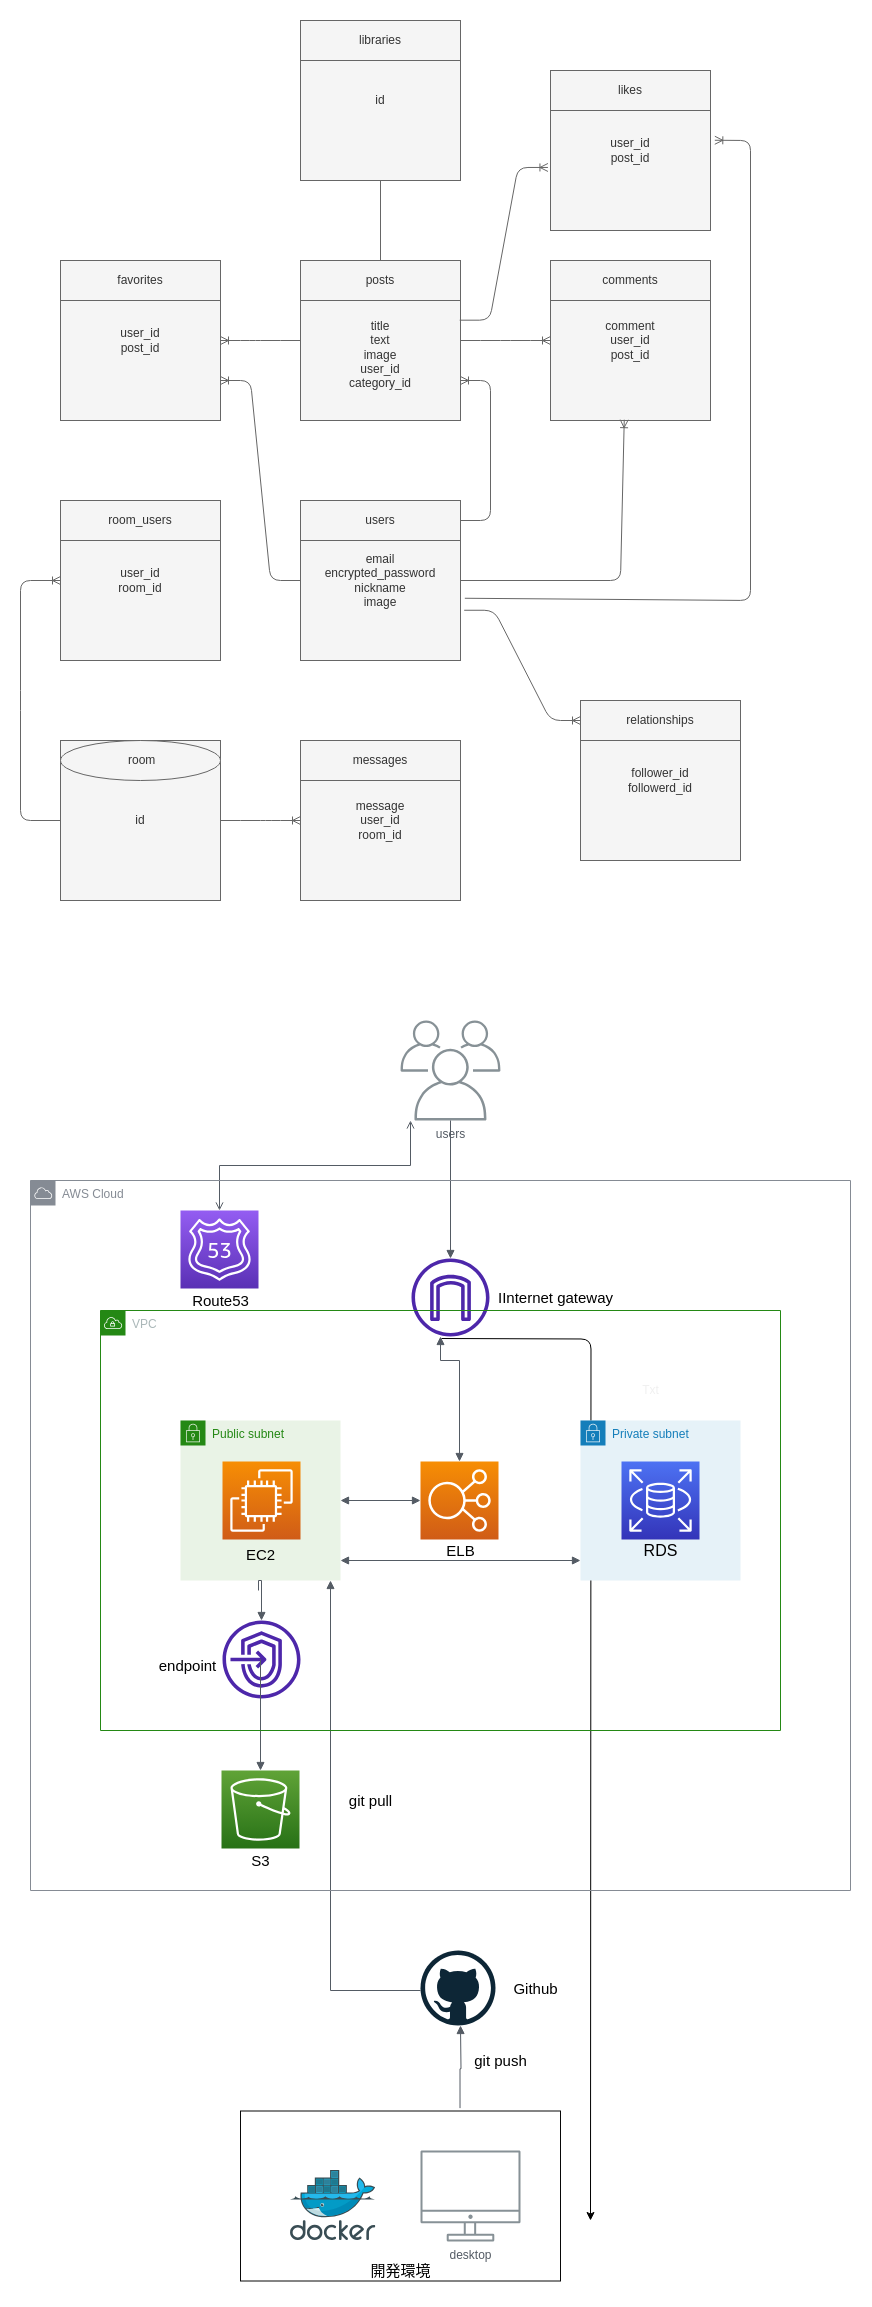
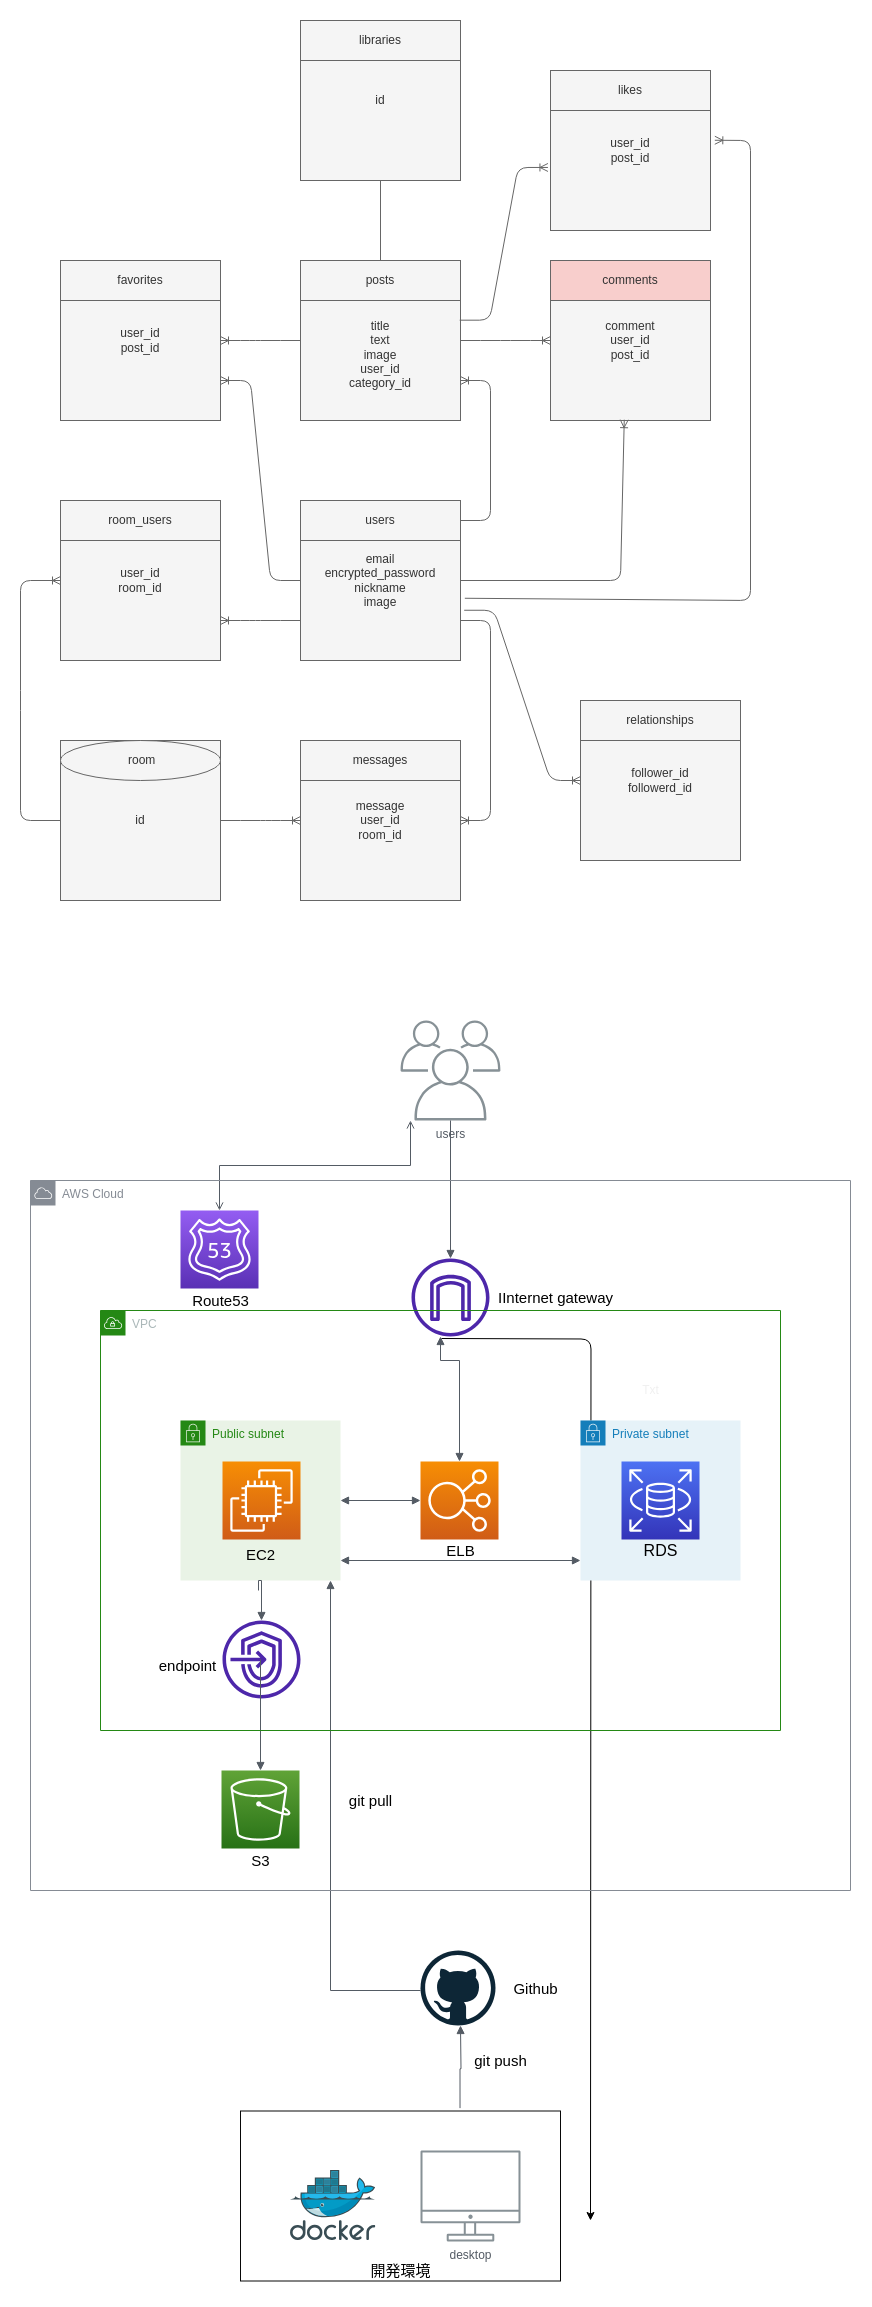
(631, 281) -> (631, 281)
none -> (264, 621)
(528, 677) -> (526, 707)
none -> (491, 721)
